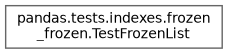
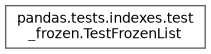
(114, 27) -> (105, 27)
